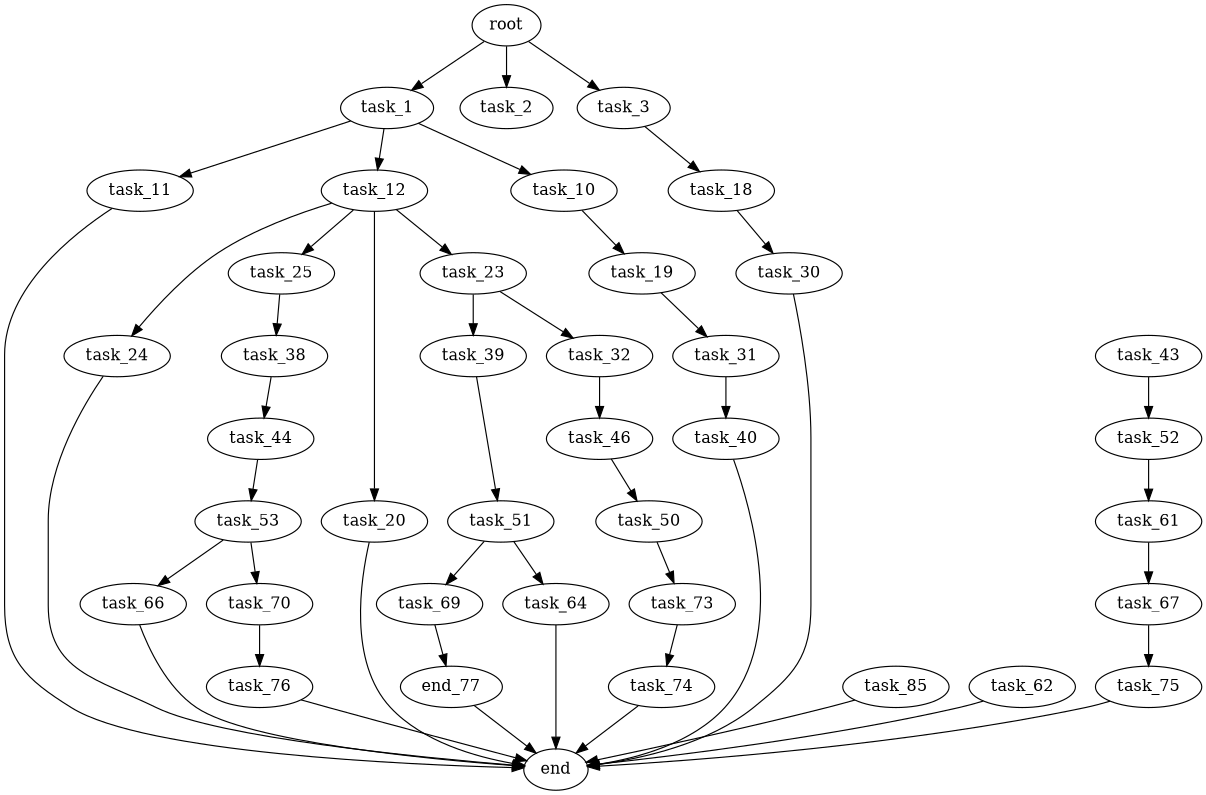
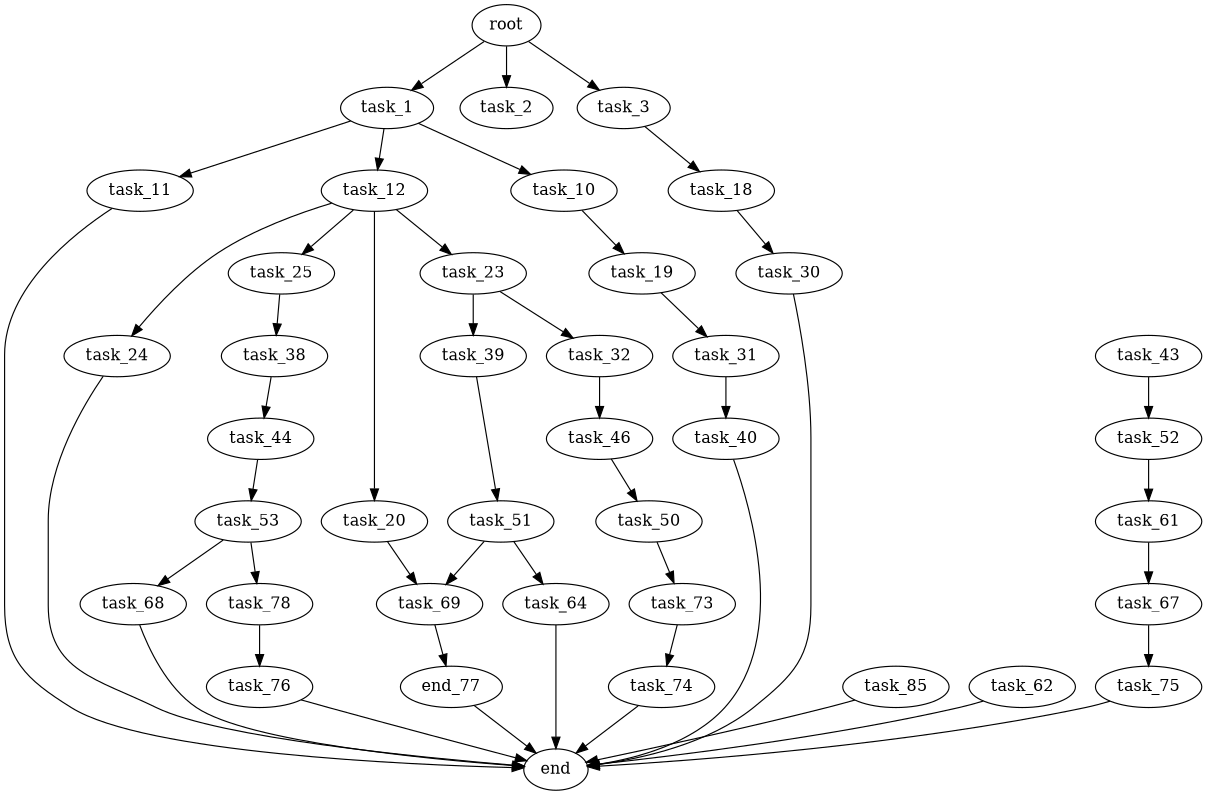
(133, 604) -> (133, 604)
(260, 604) -> (260, 604)
(380, 693) -> (399, 558)
